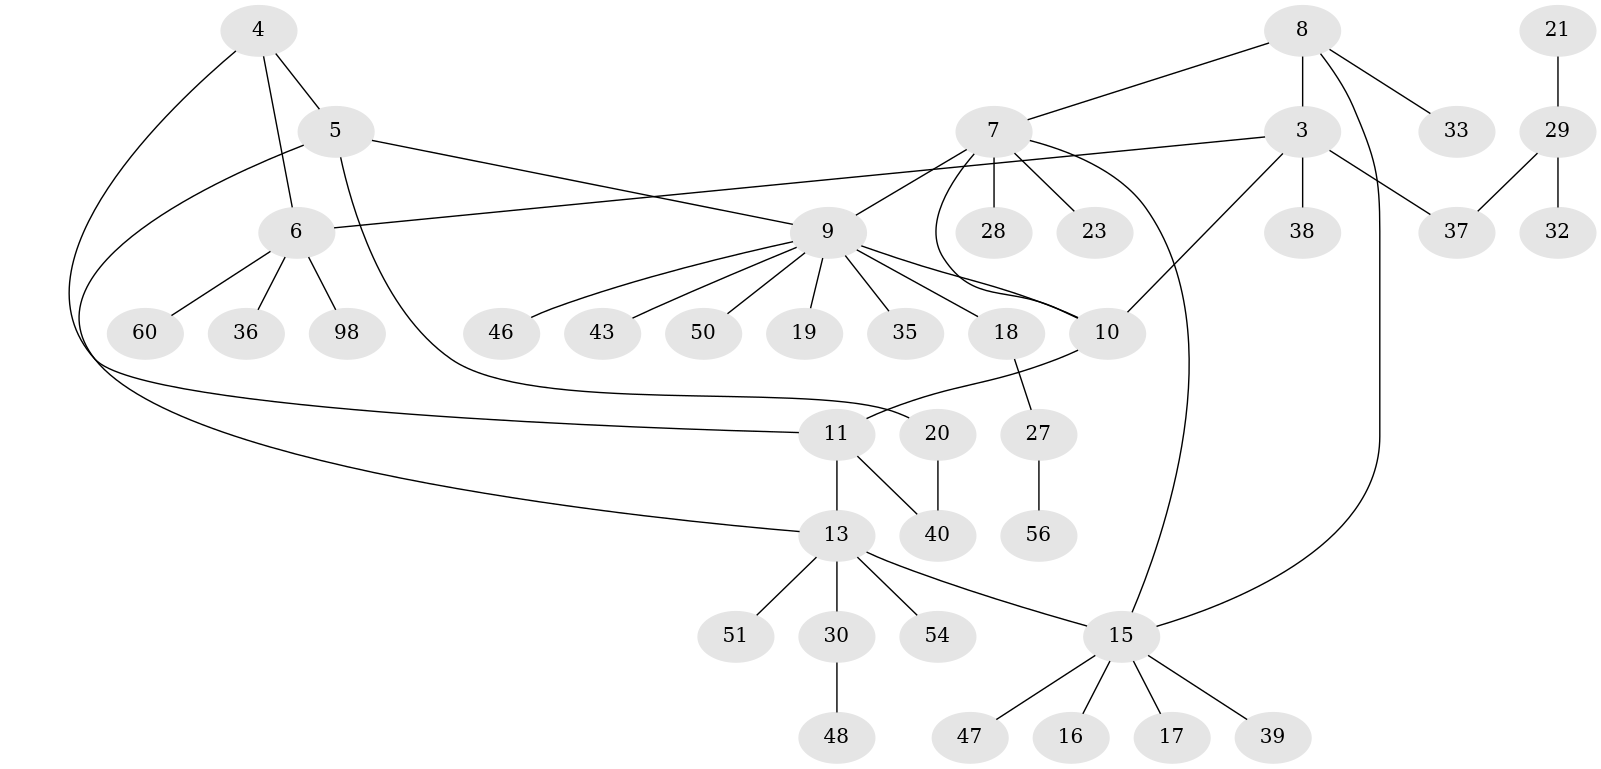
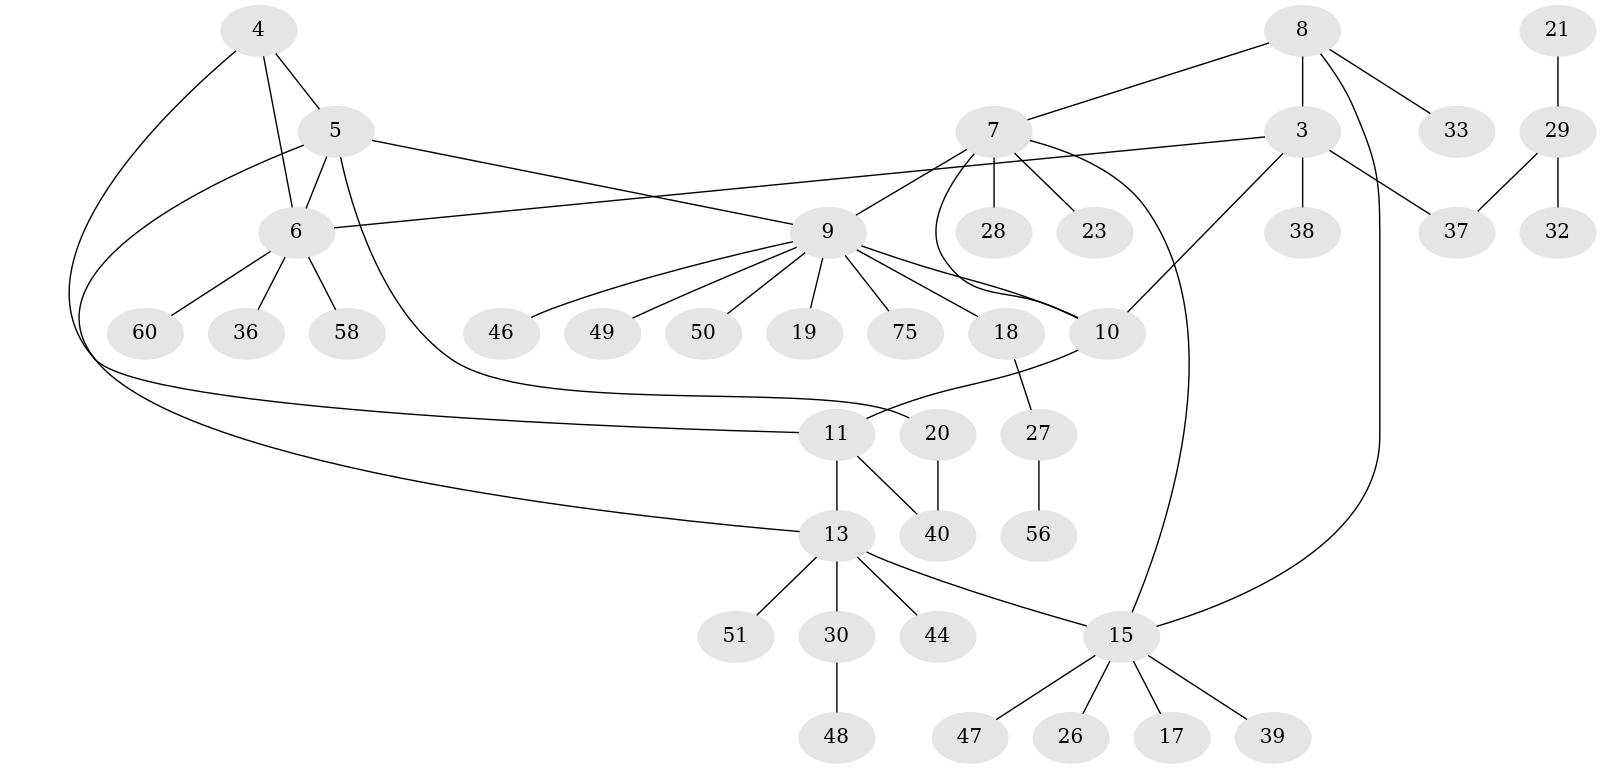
none -> (316, 182)
(347, 334) -> (347, 334)
(603, 334) -> (603, 334)
(906, 334) -> (906, 334)
(938, 637) -> (938, 637)
(1071, 738) -> (1071, 738)
